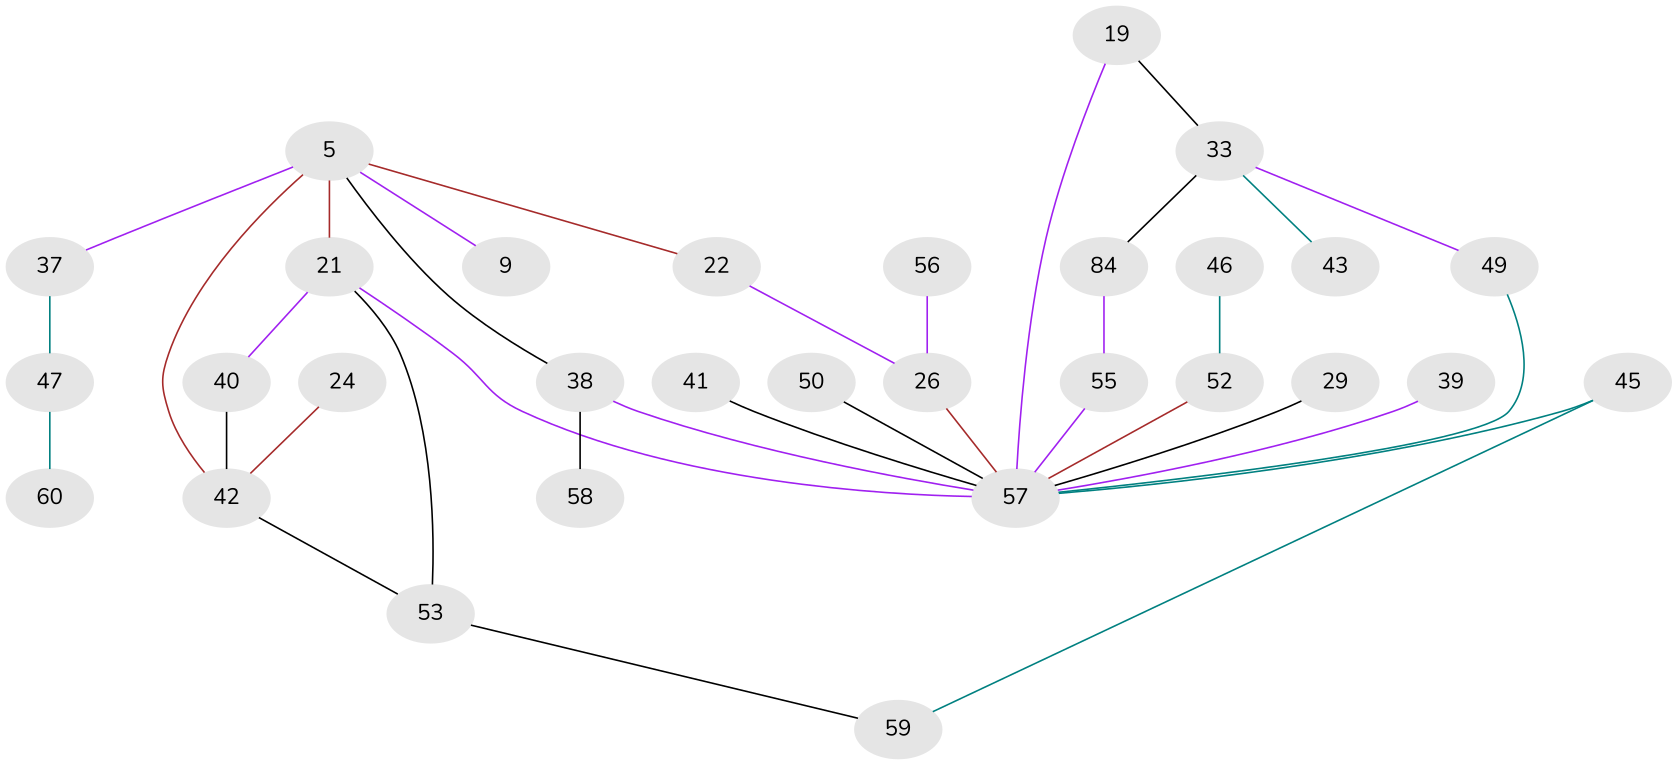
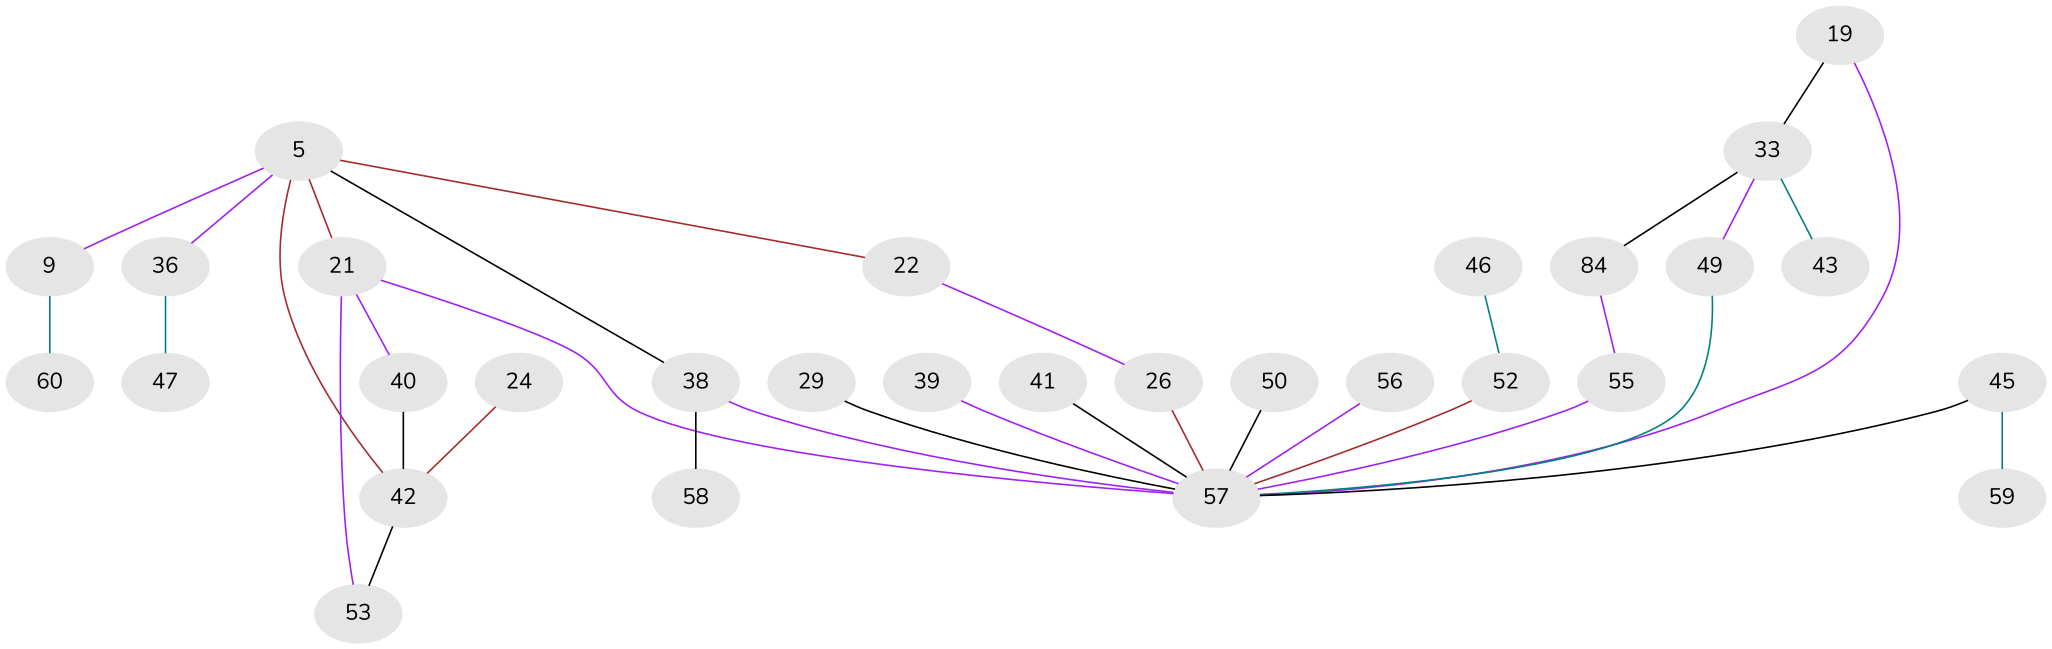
(50, 267) -> (166, 267)
(927, 325) -> (1303, 440)
(422, 429) -> (341, 441)
(50, 440) -> (50, 325)
(1328, 461) -> (1617, 469)
(664, 672) -> none
